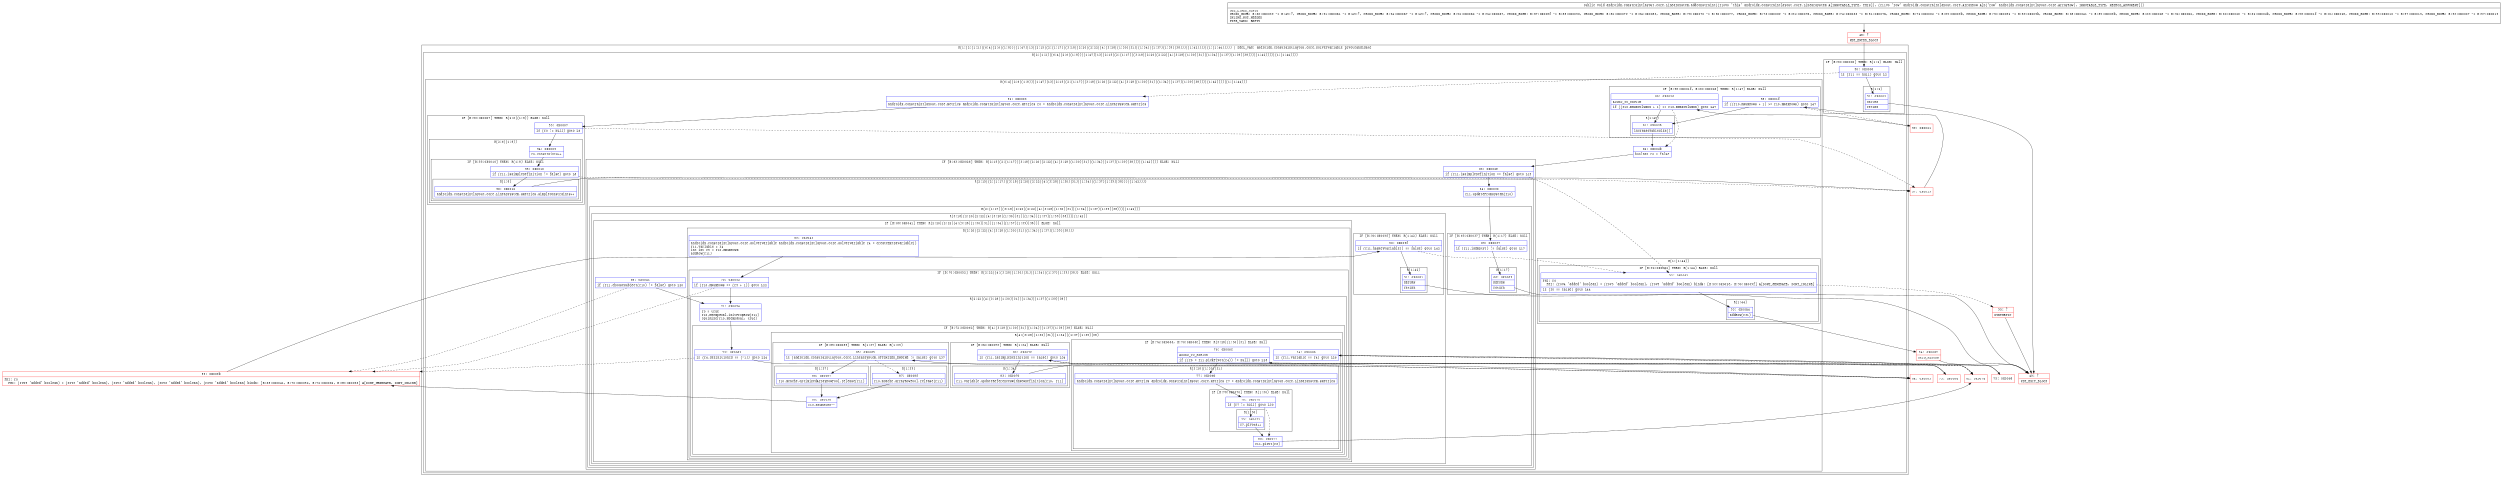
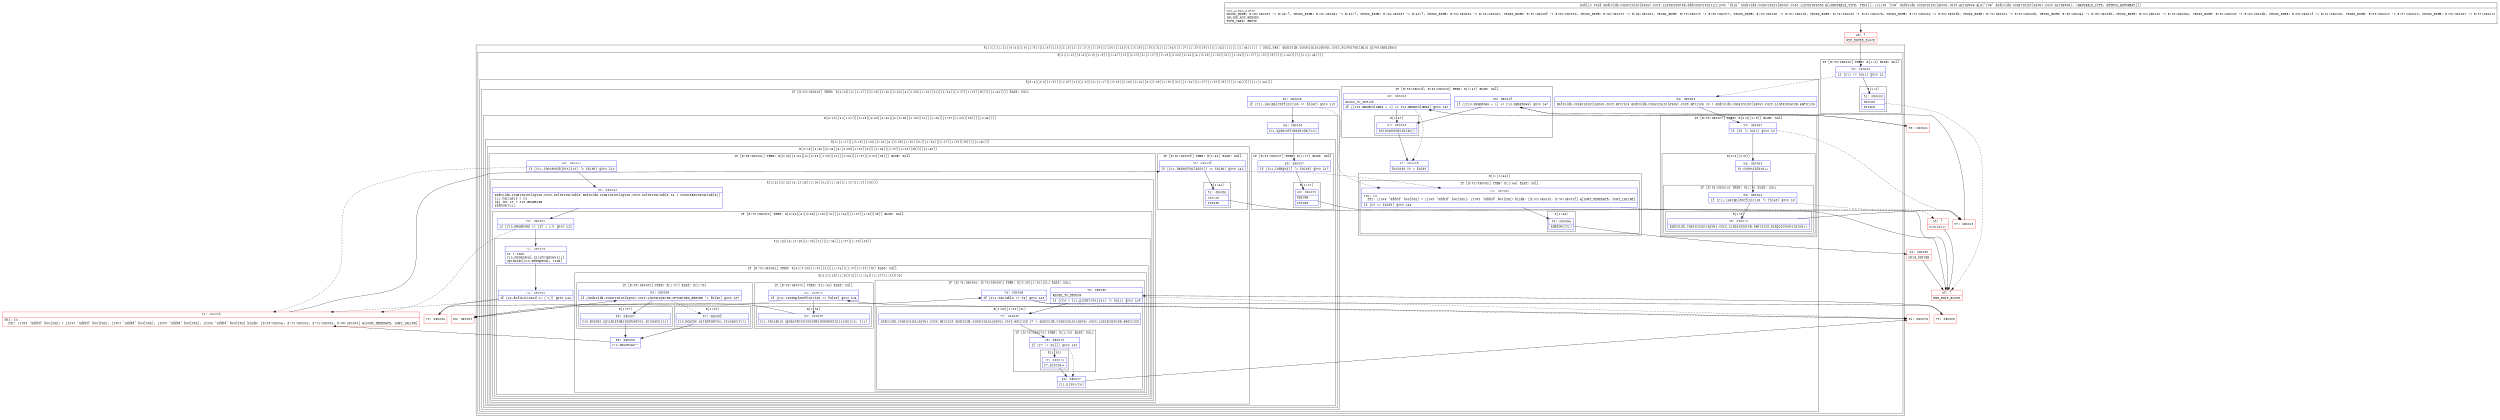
(1583, 160) -> none
(2032, 182) -> (1982, 167)
(679, 295) -> (585, 178)
